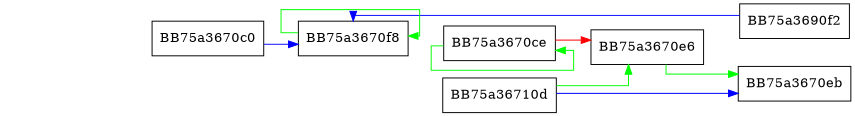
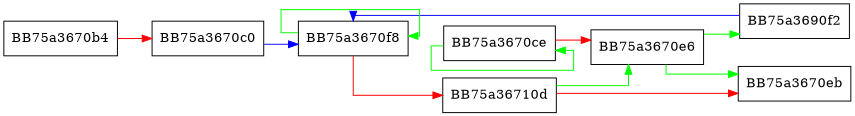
none -> (717, 34)
none -> (61, 38)
(642, 93) -> (642, 93)
none -> (373, 95)
